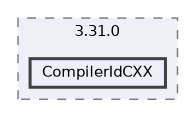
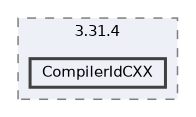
(98, 32) -> (98, 32)
